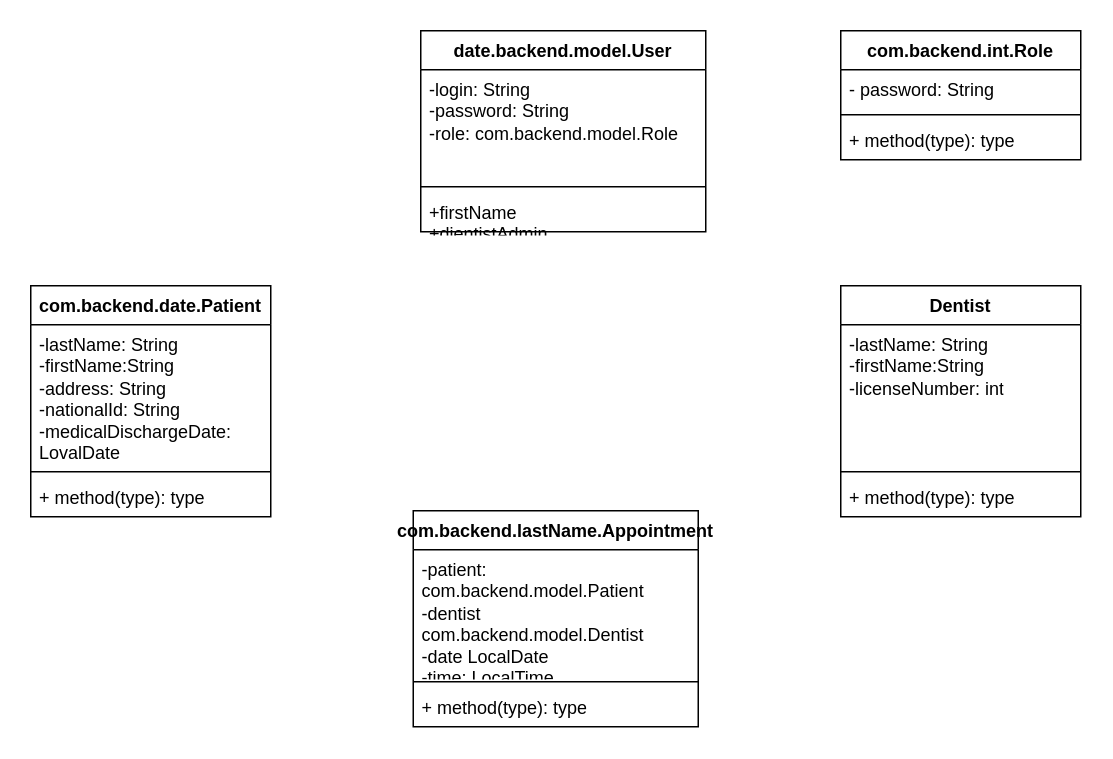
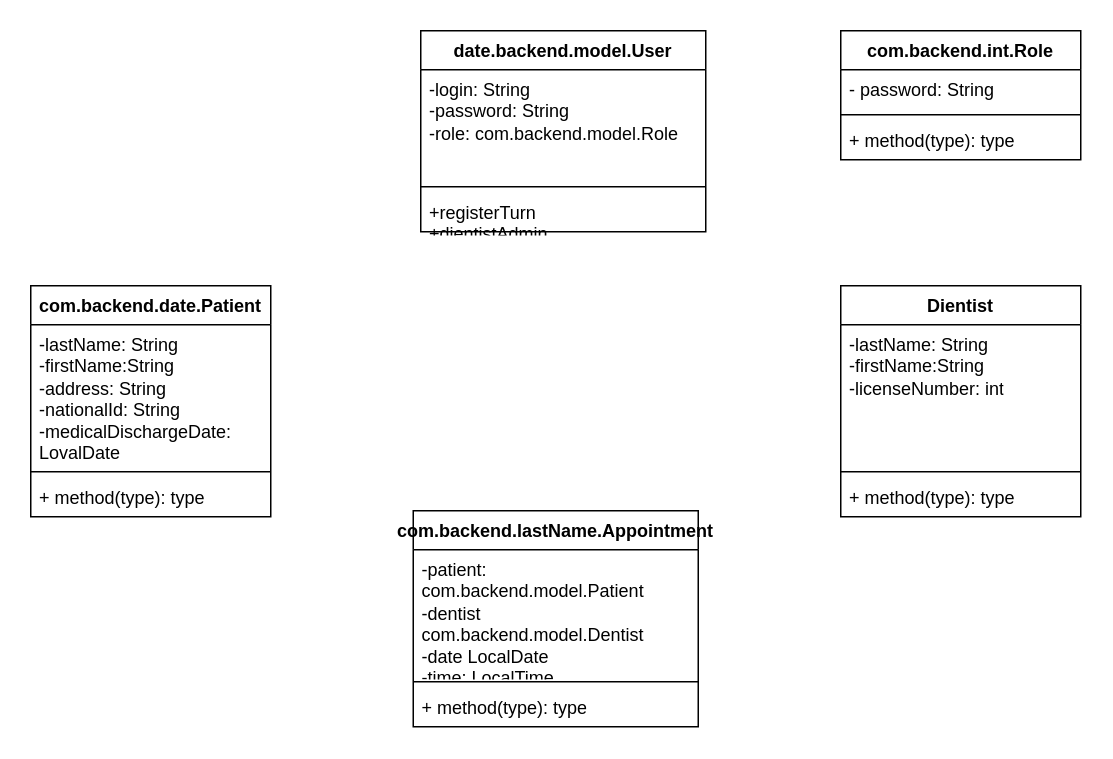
(493, 236) -> (493, 236)
(961, 307) -> (961, 307)
